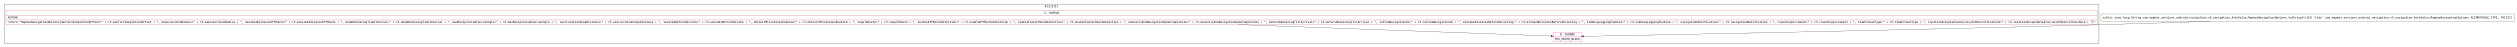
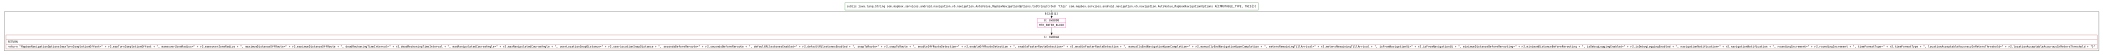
(1395, 30) -> (1052, 30)
